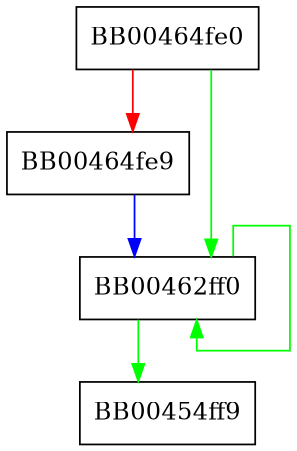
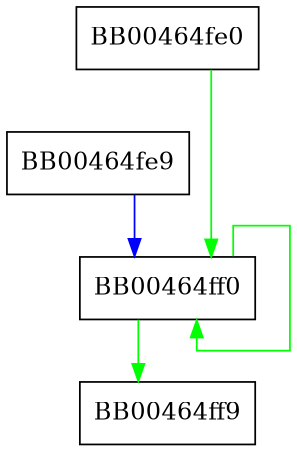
(133, 92) -> none
(168, 288) -> (168, 288)
(168, 413) -> (168, 413)
